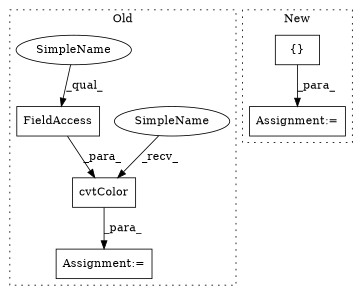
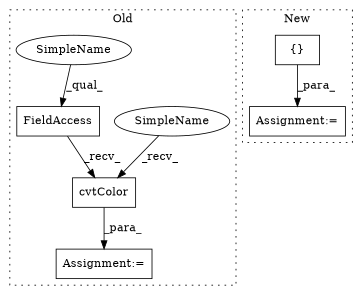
(102, 157) -> (102, 157)
